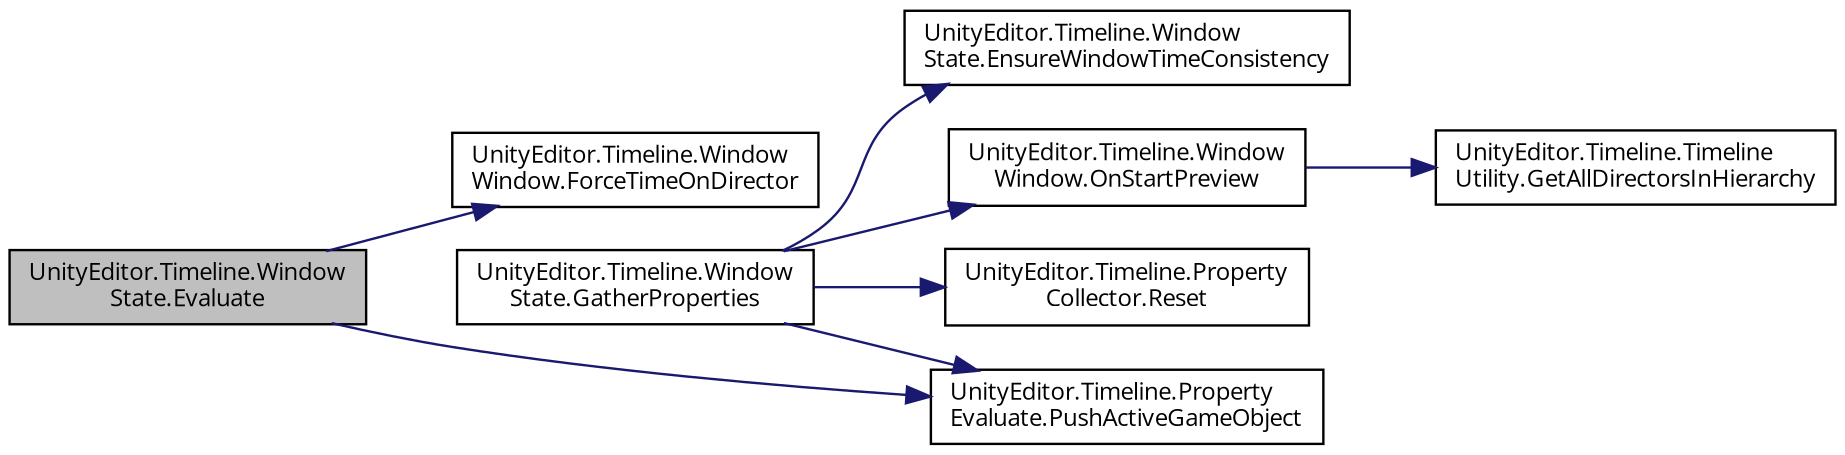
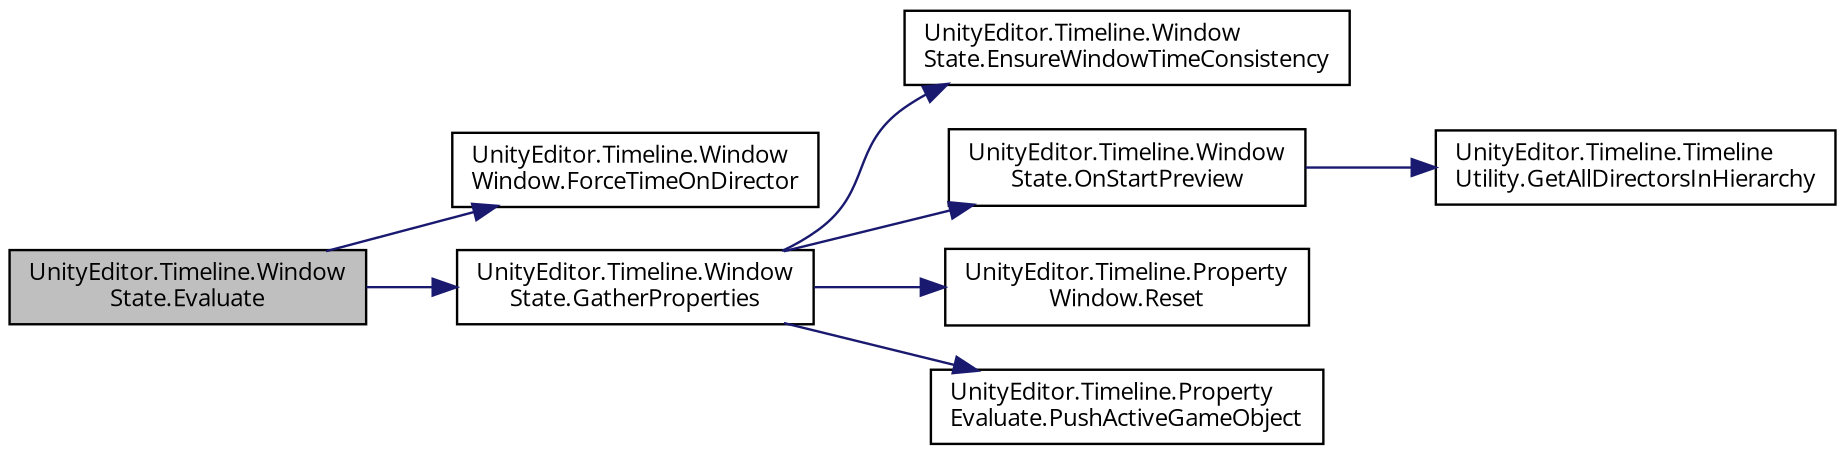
(1127, 168) -> (1127, 168)
(1127, 287) -> (1127, 287)
(618, 369) -> (399, 287)
